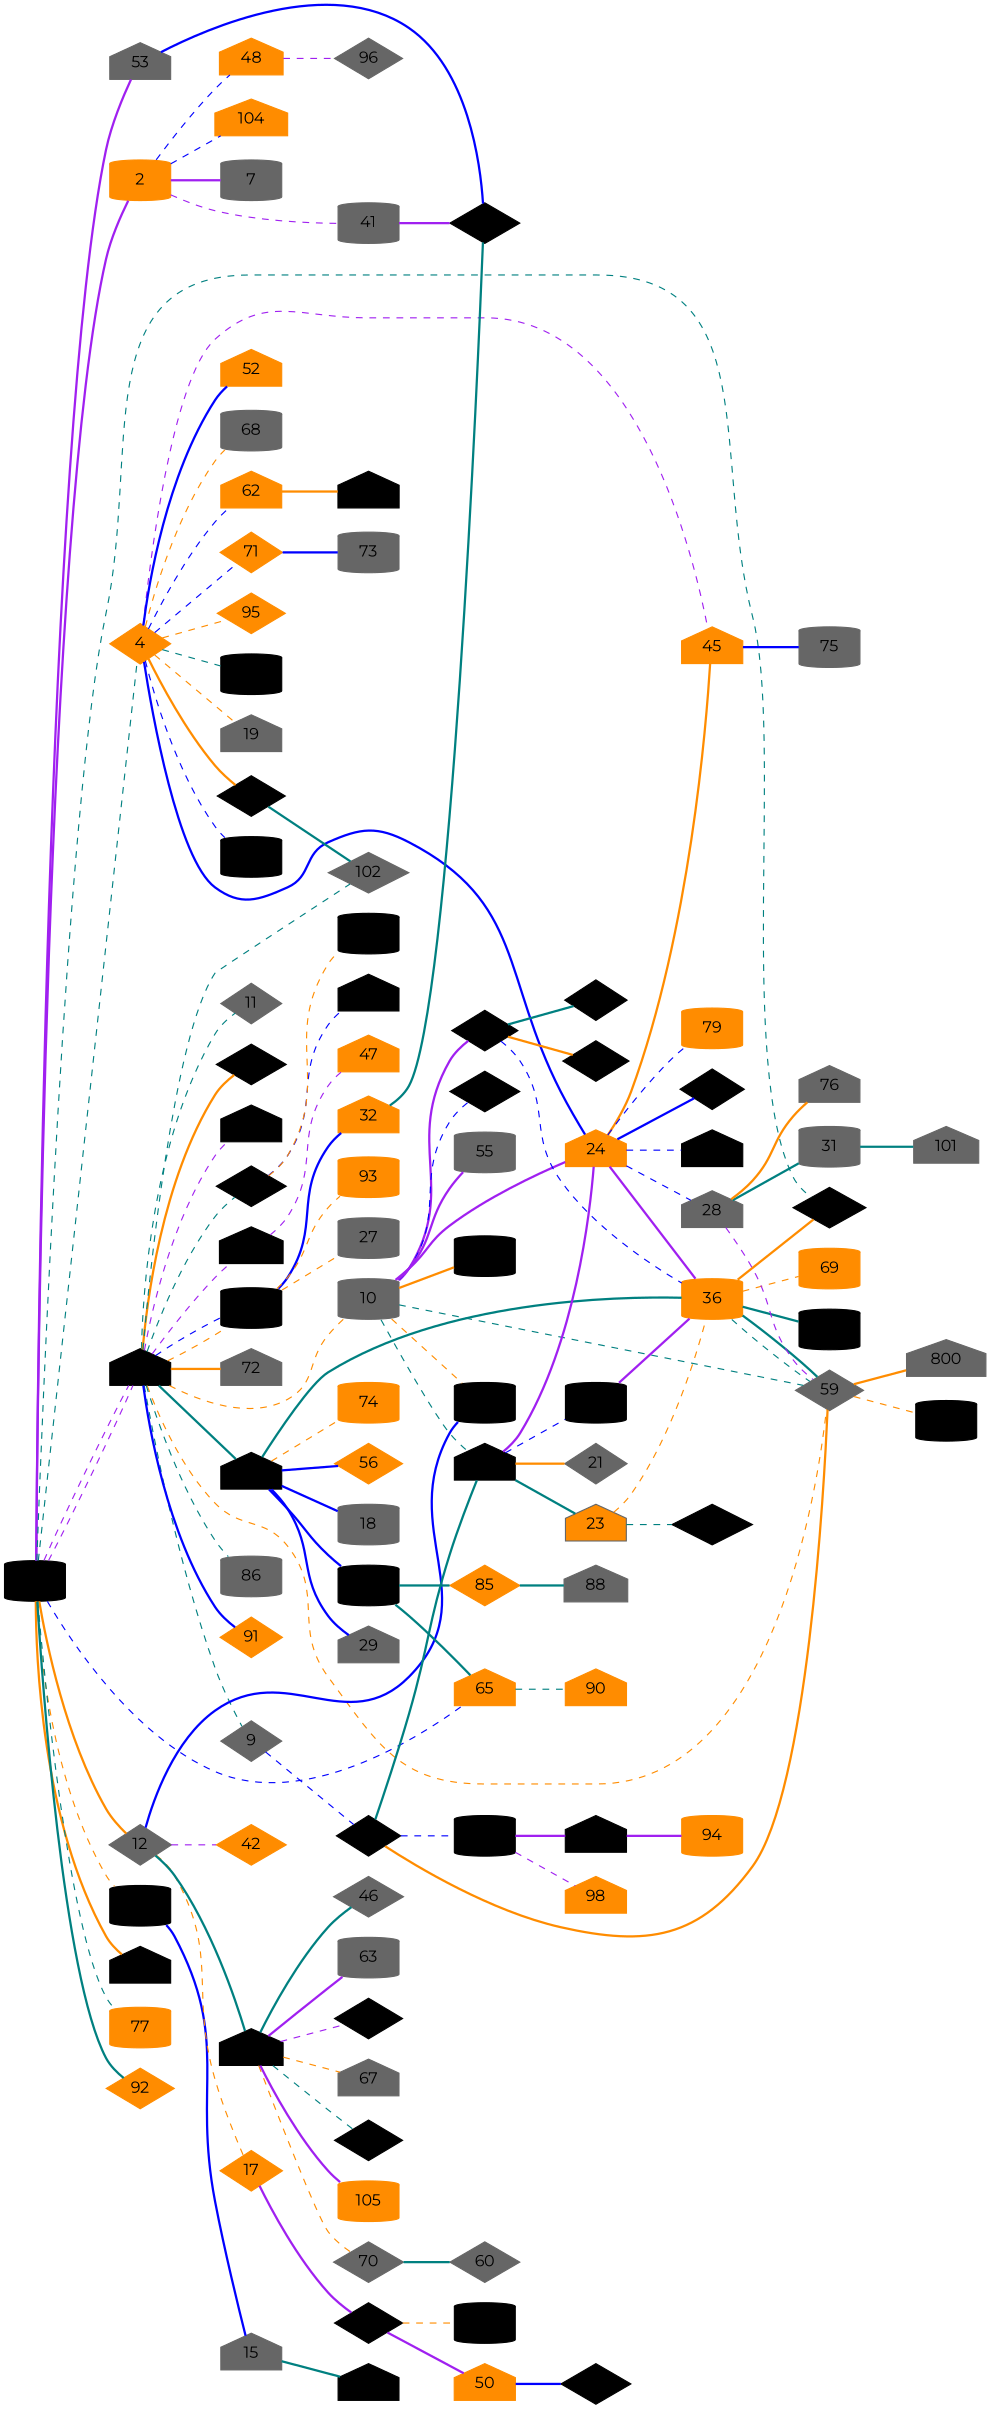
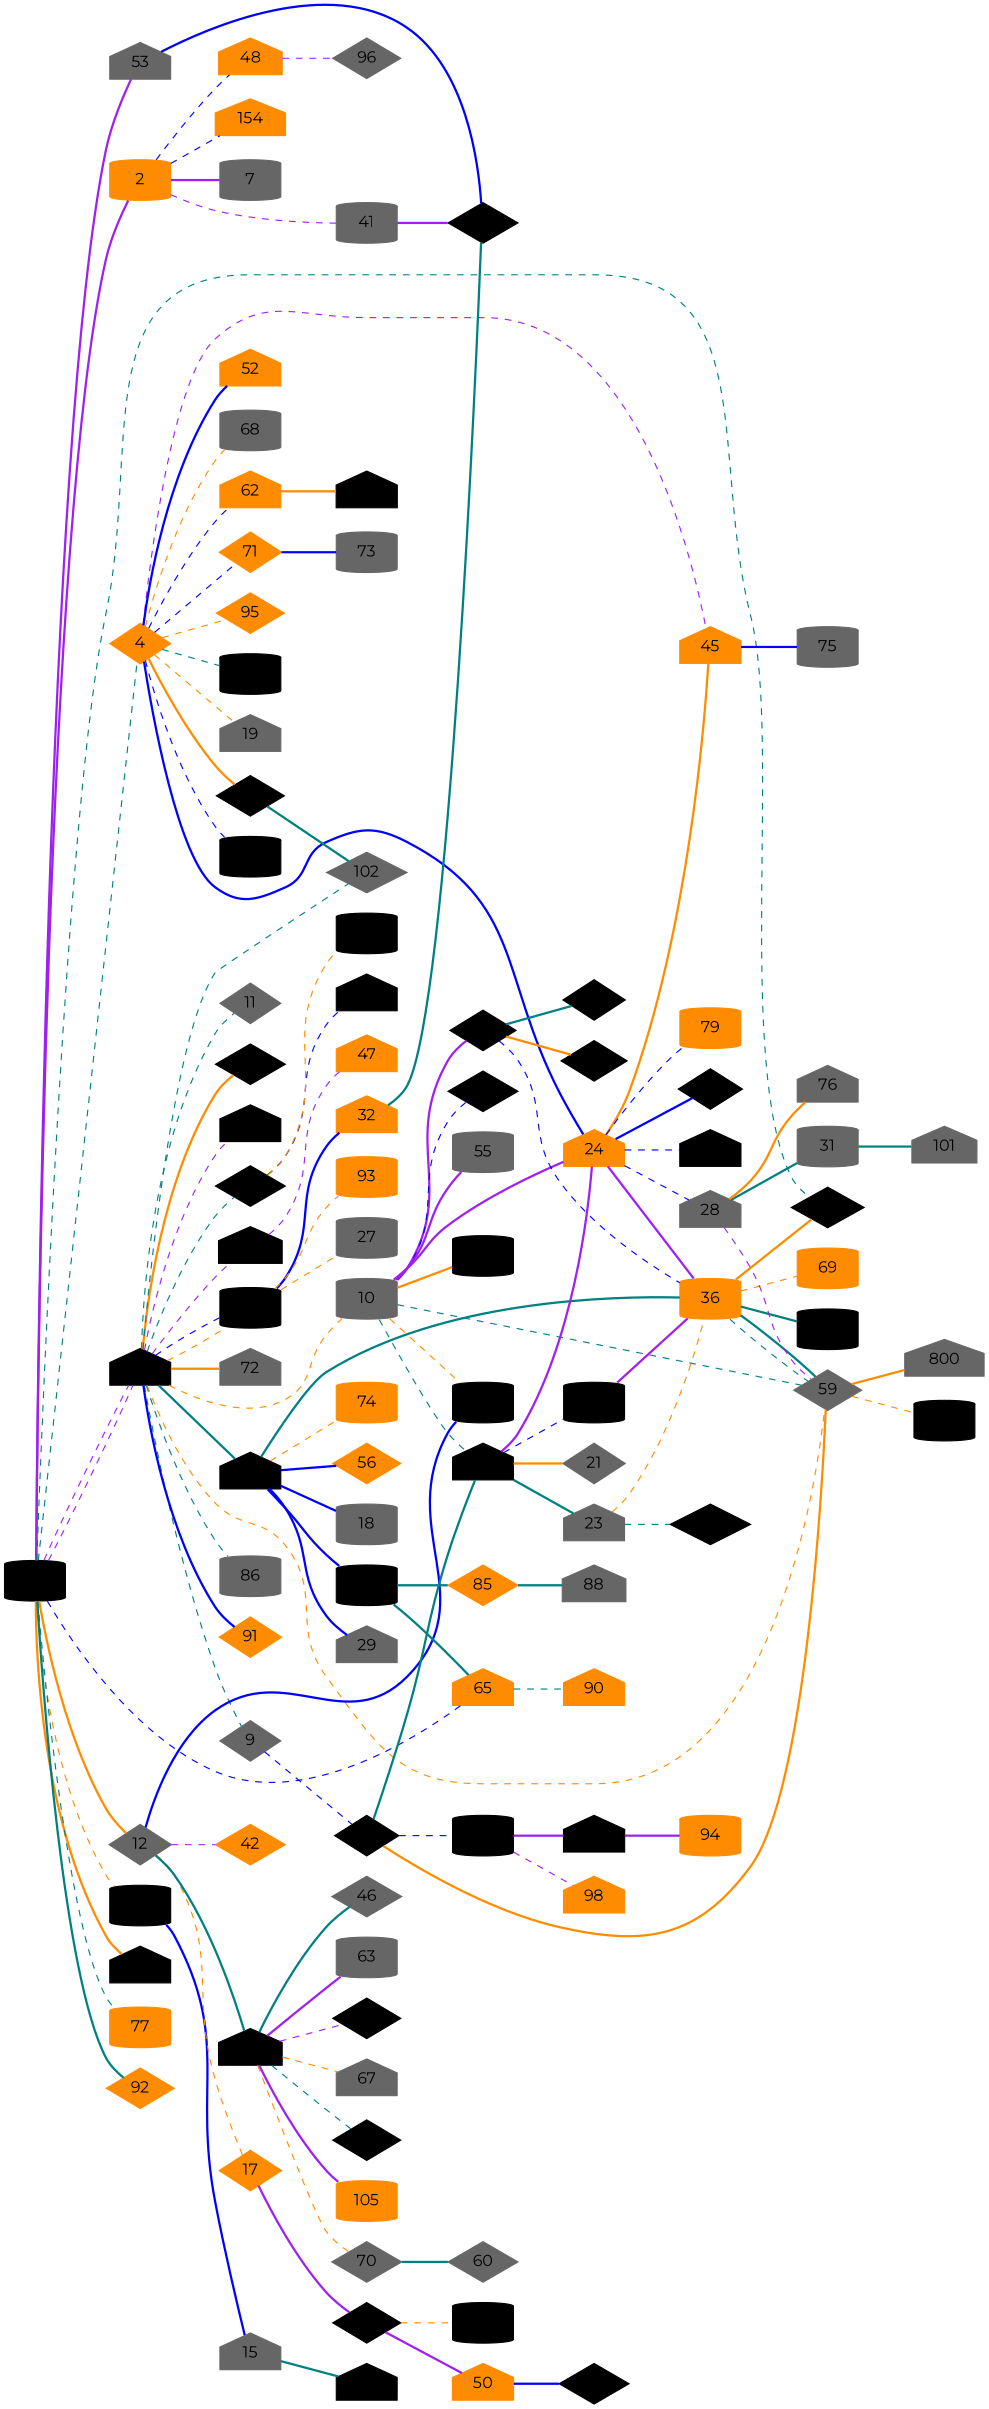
(251, 119) -> (250, 119)
(596, 1525) -> (594, 1524)
